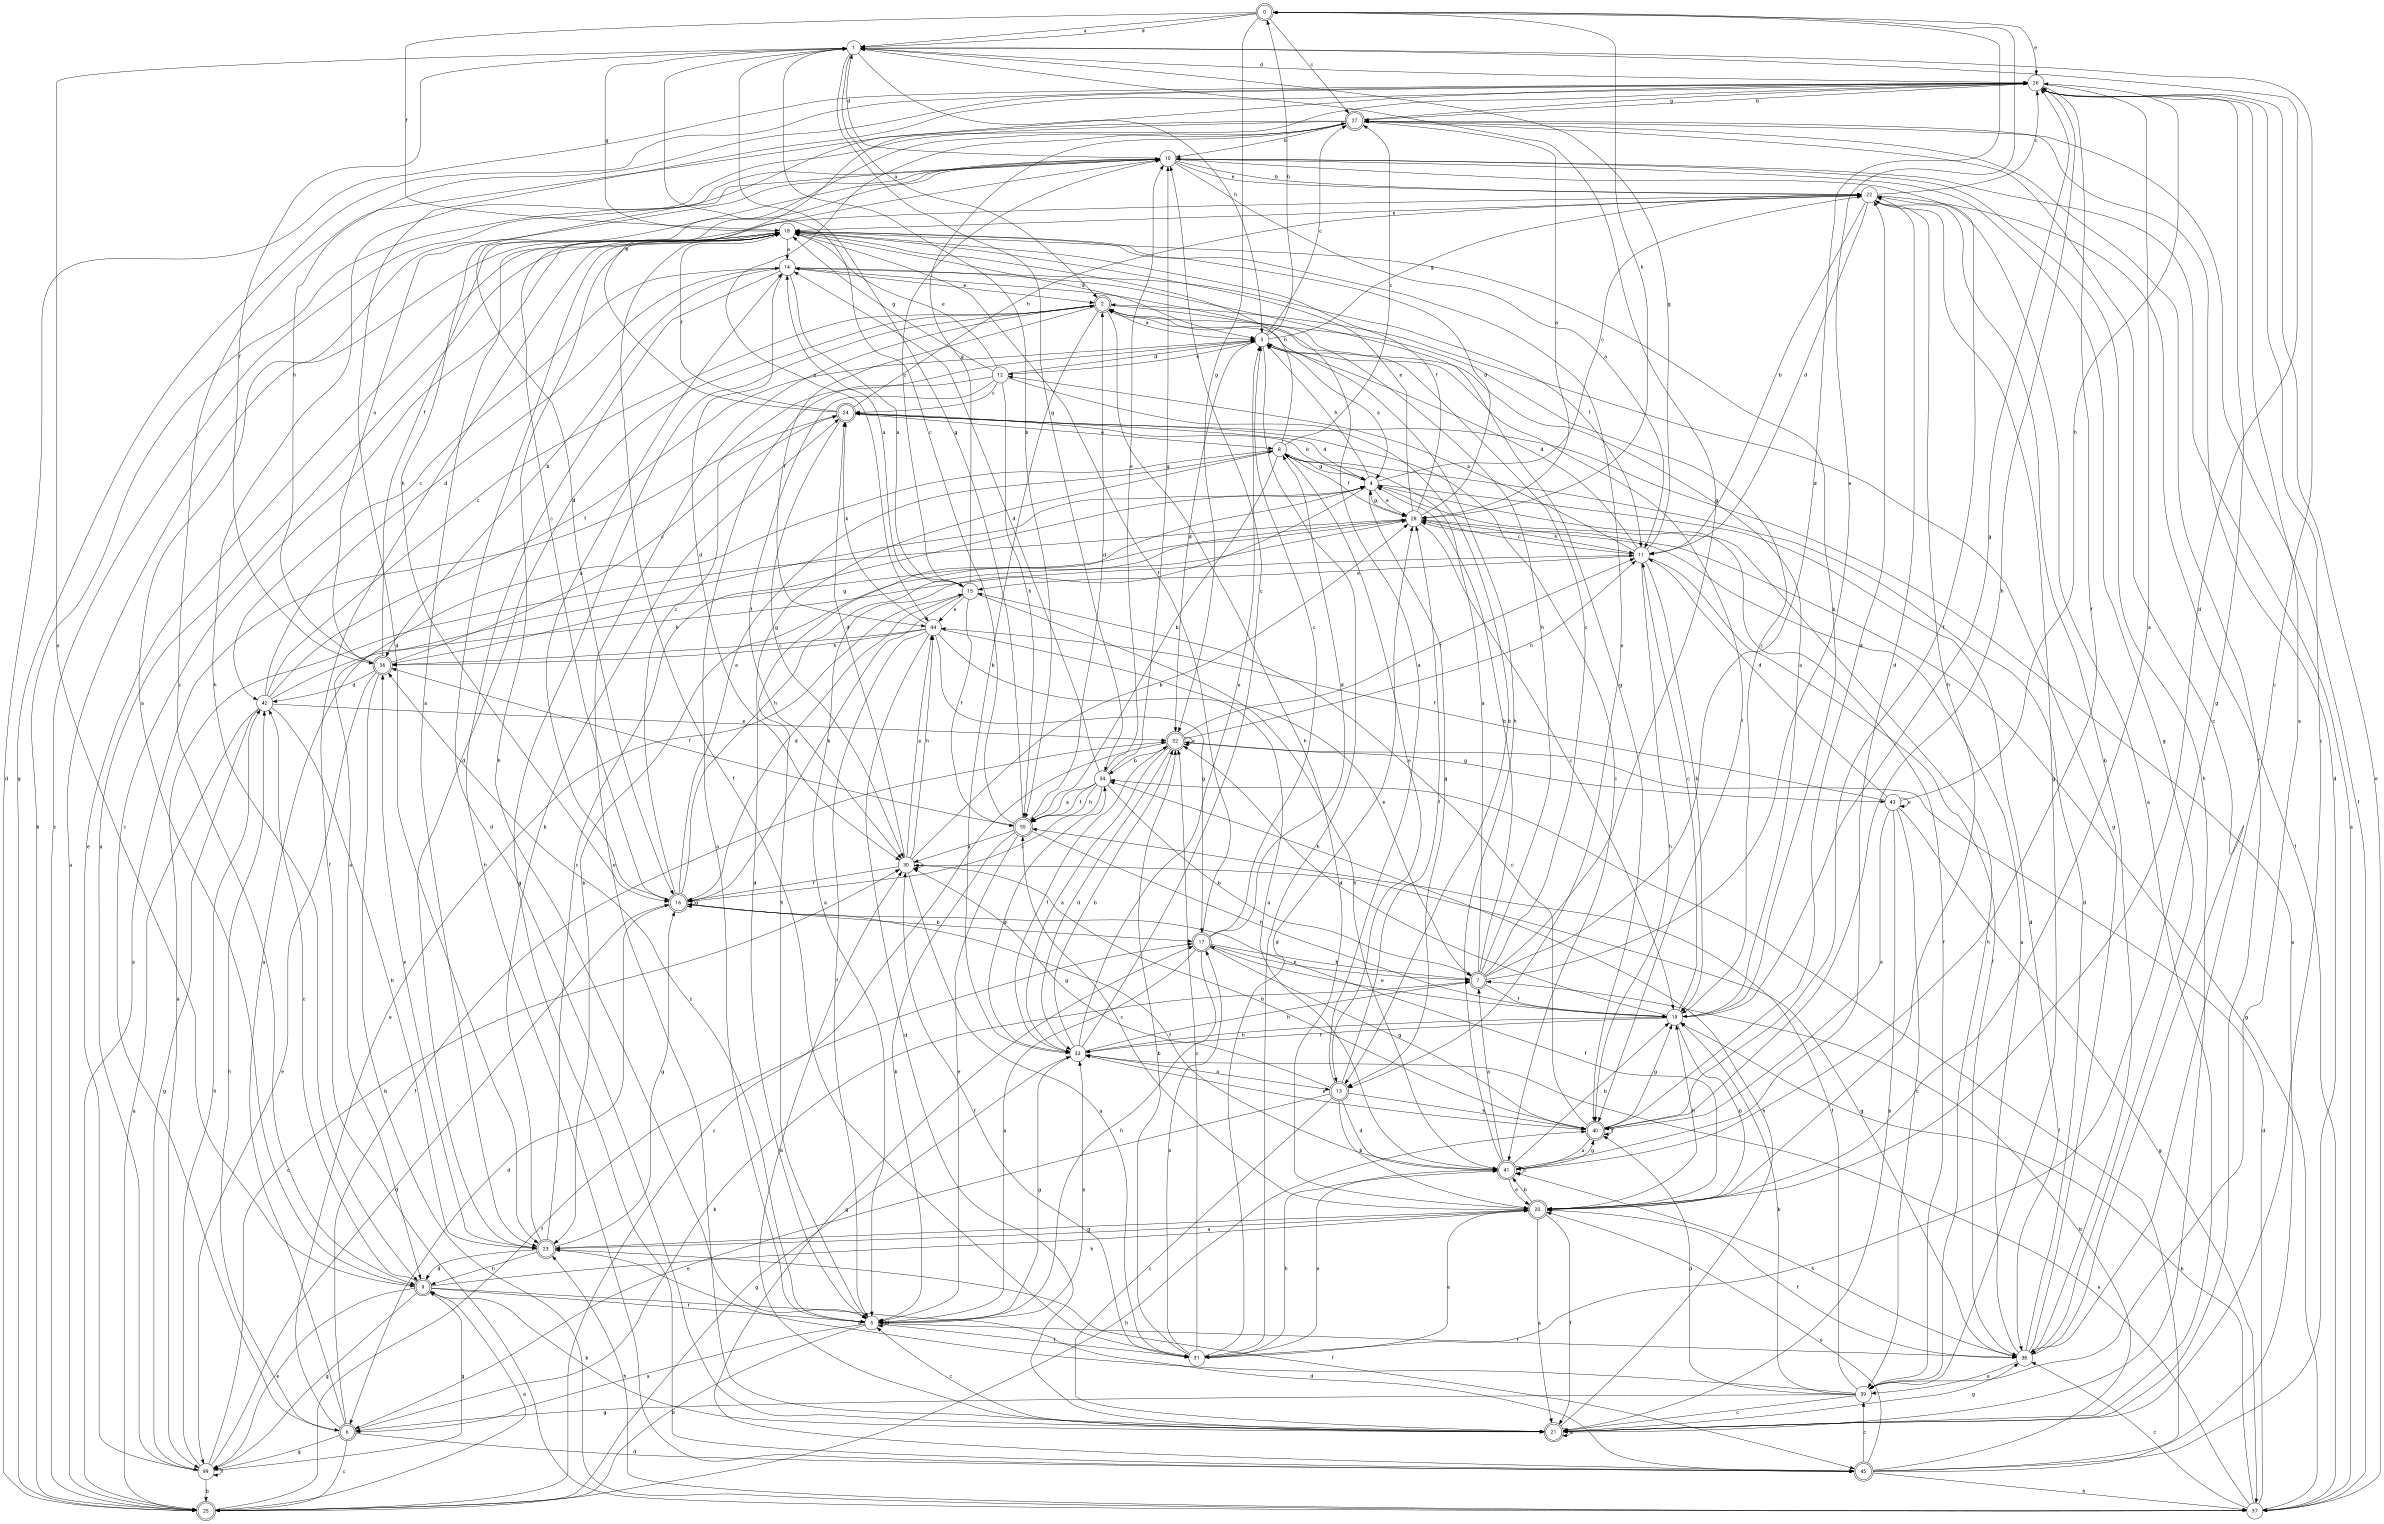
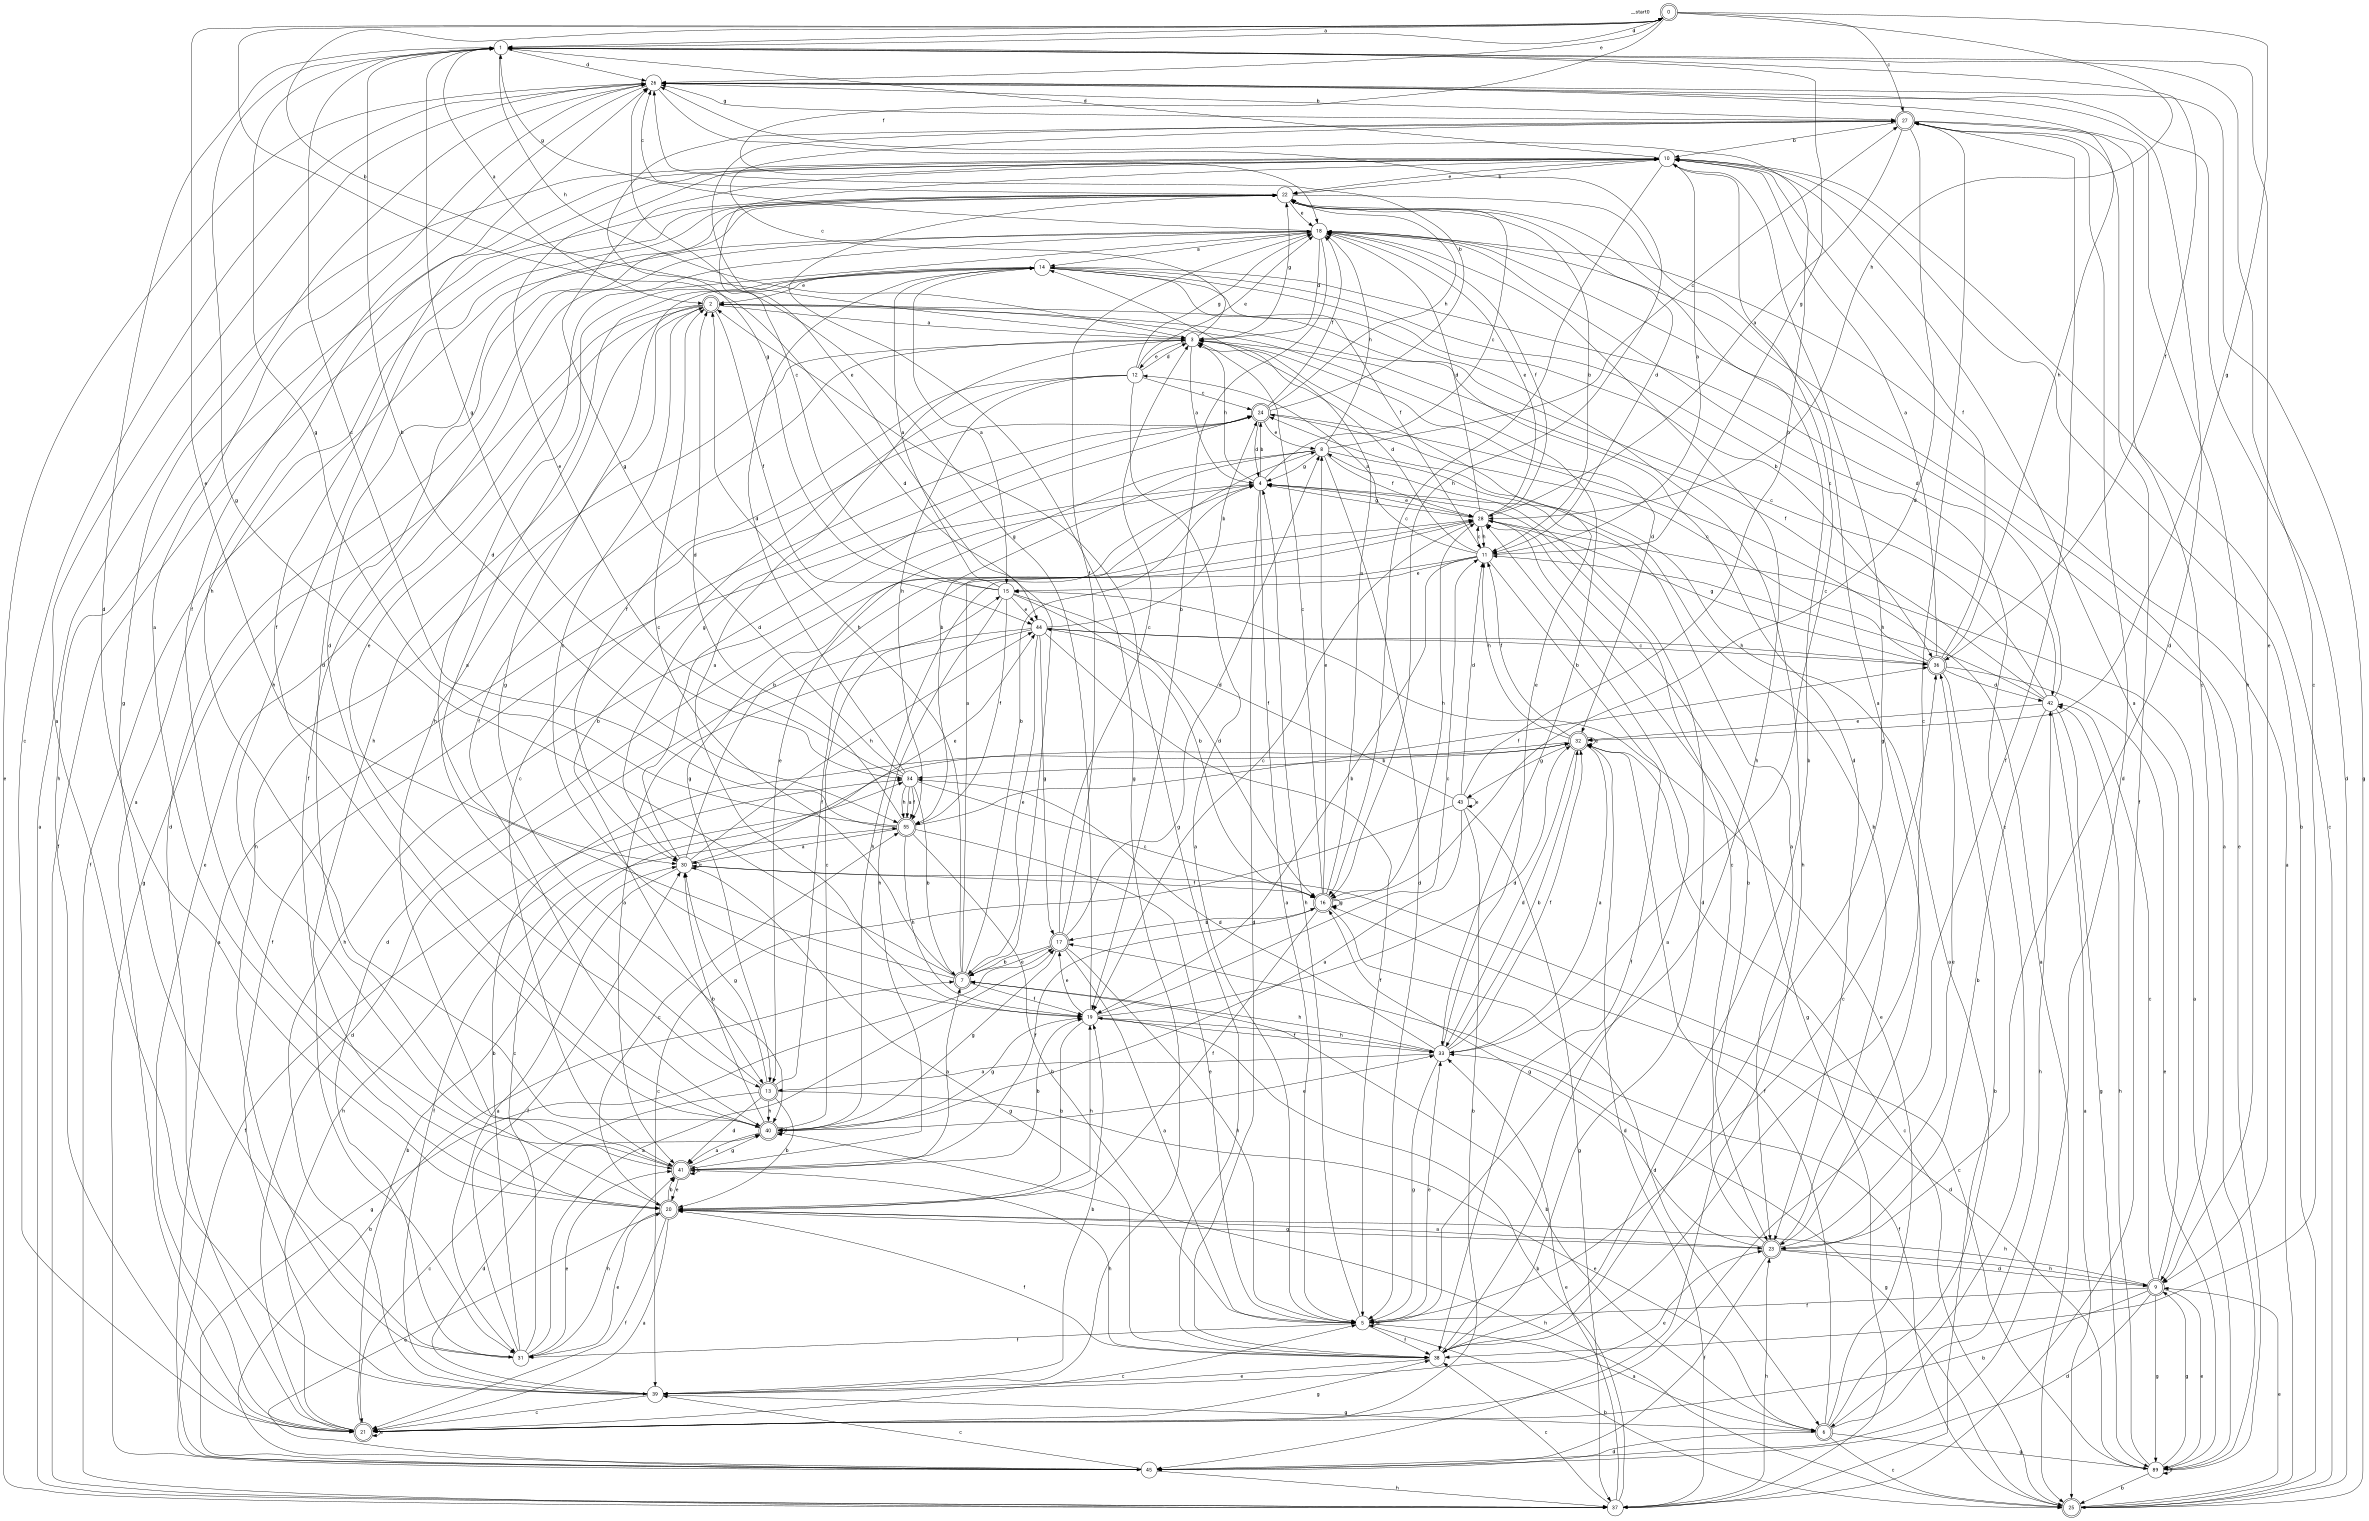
none -> (1640, 12)
(497, 590) -> (1723, 711)
(1864, 1472) -> (1149, 1470)
